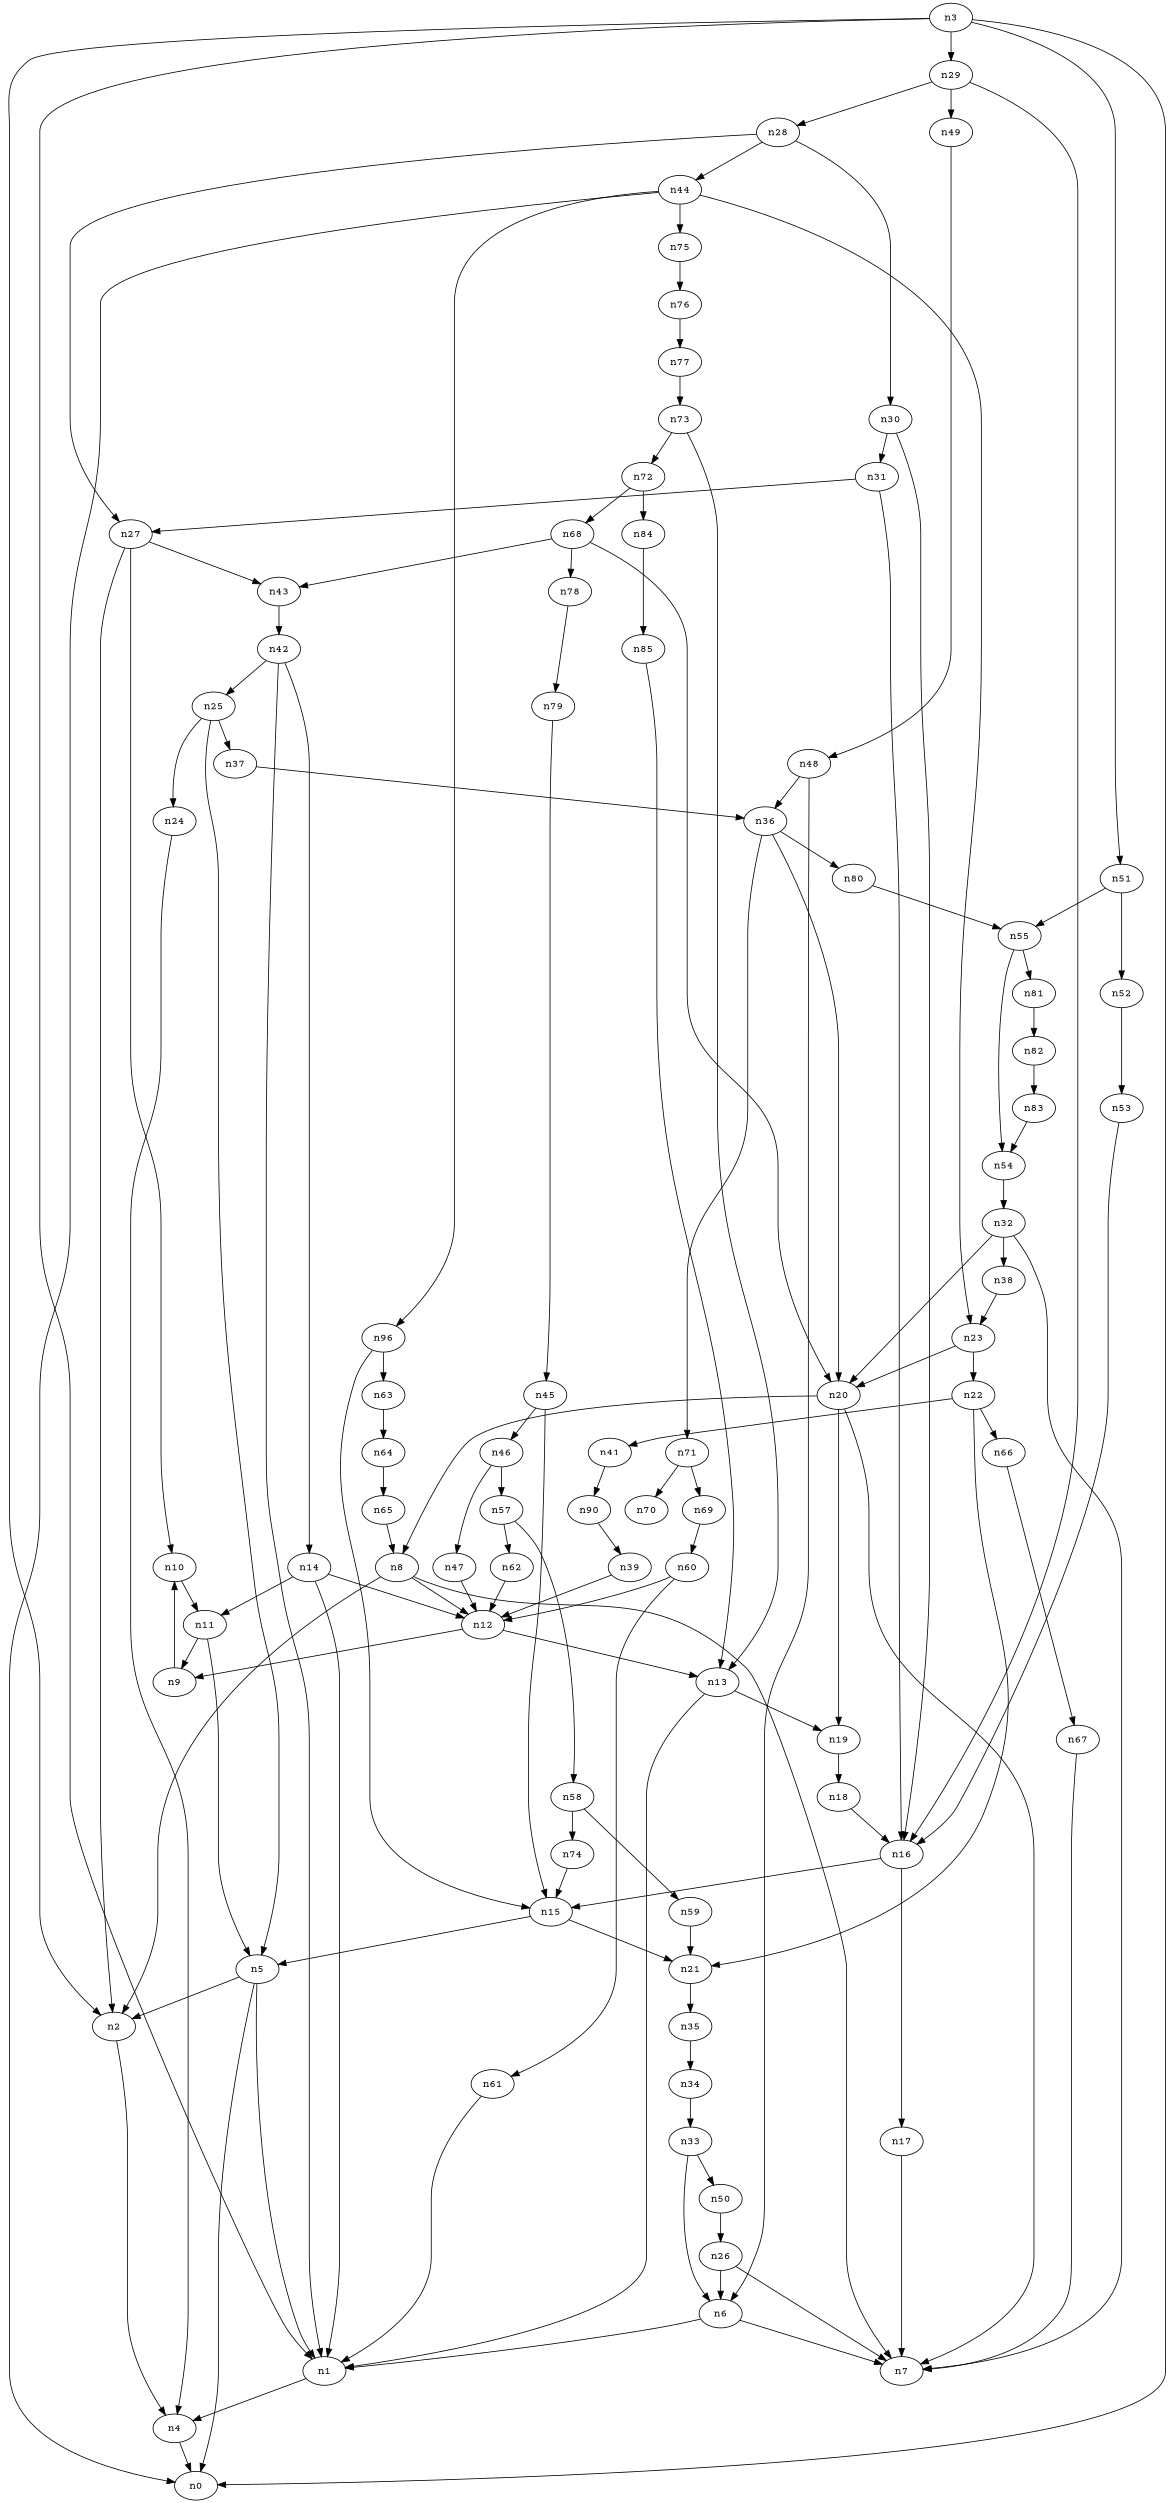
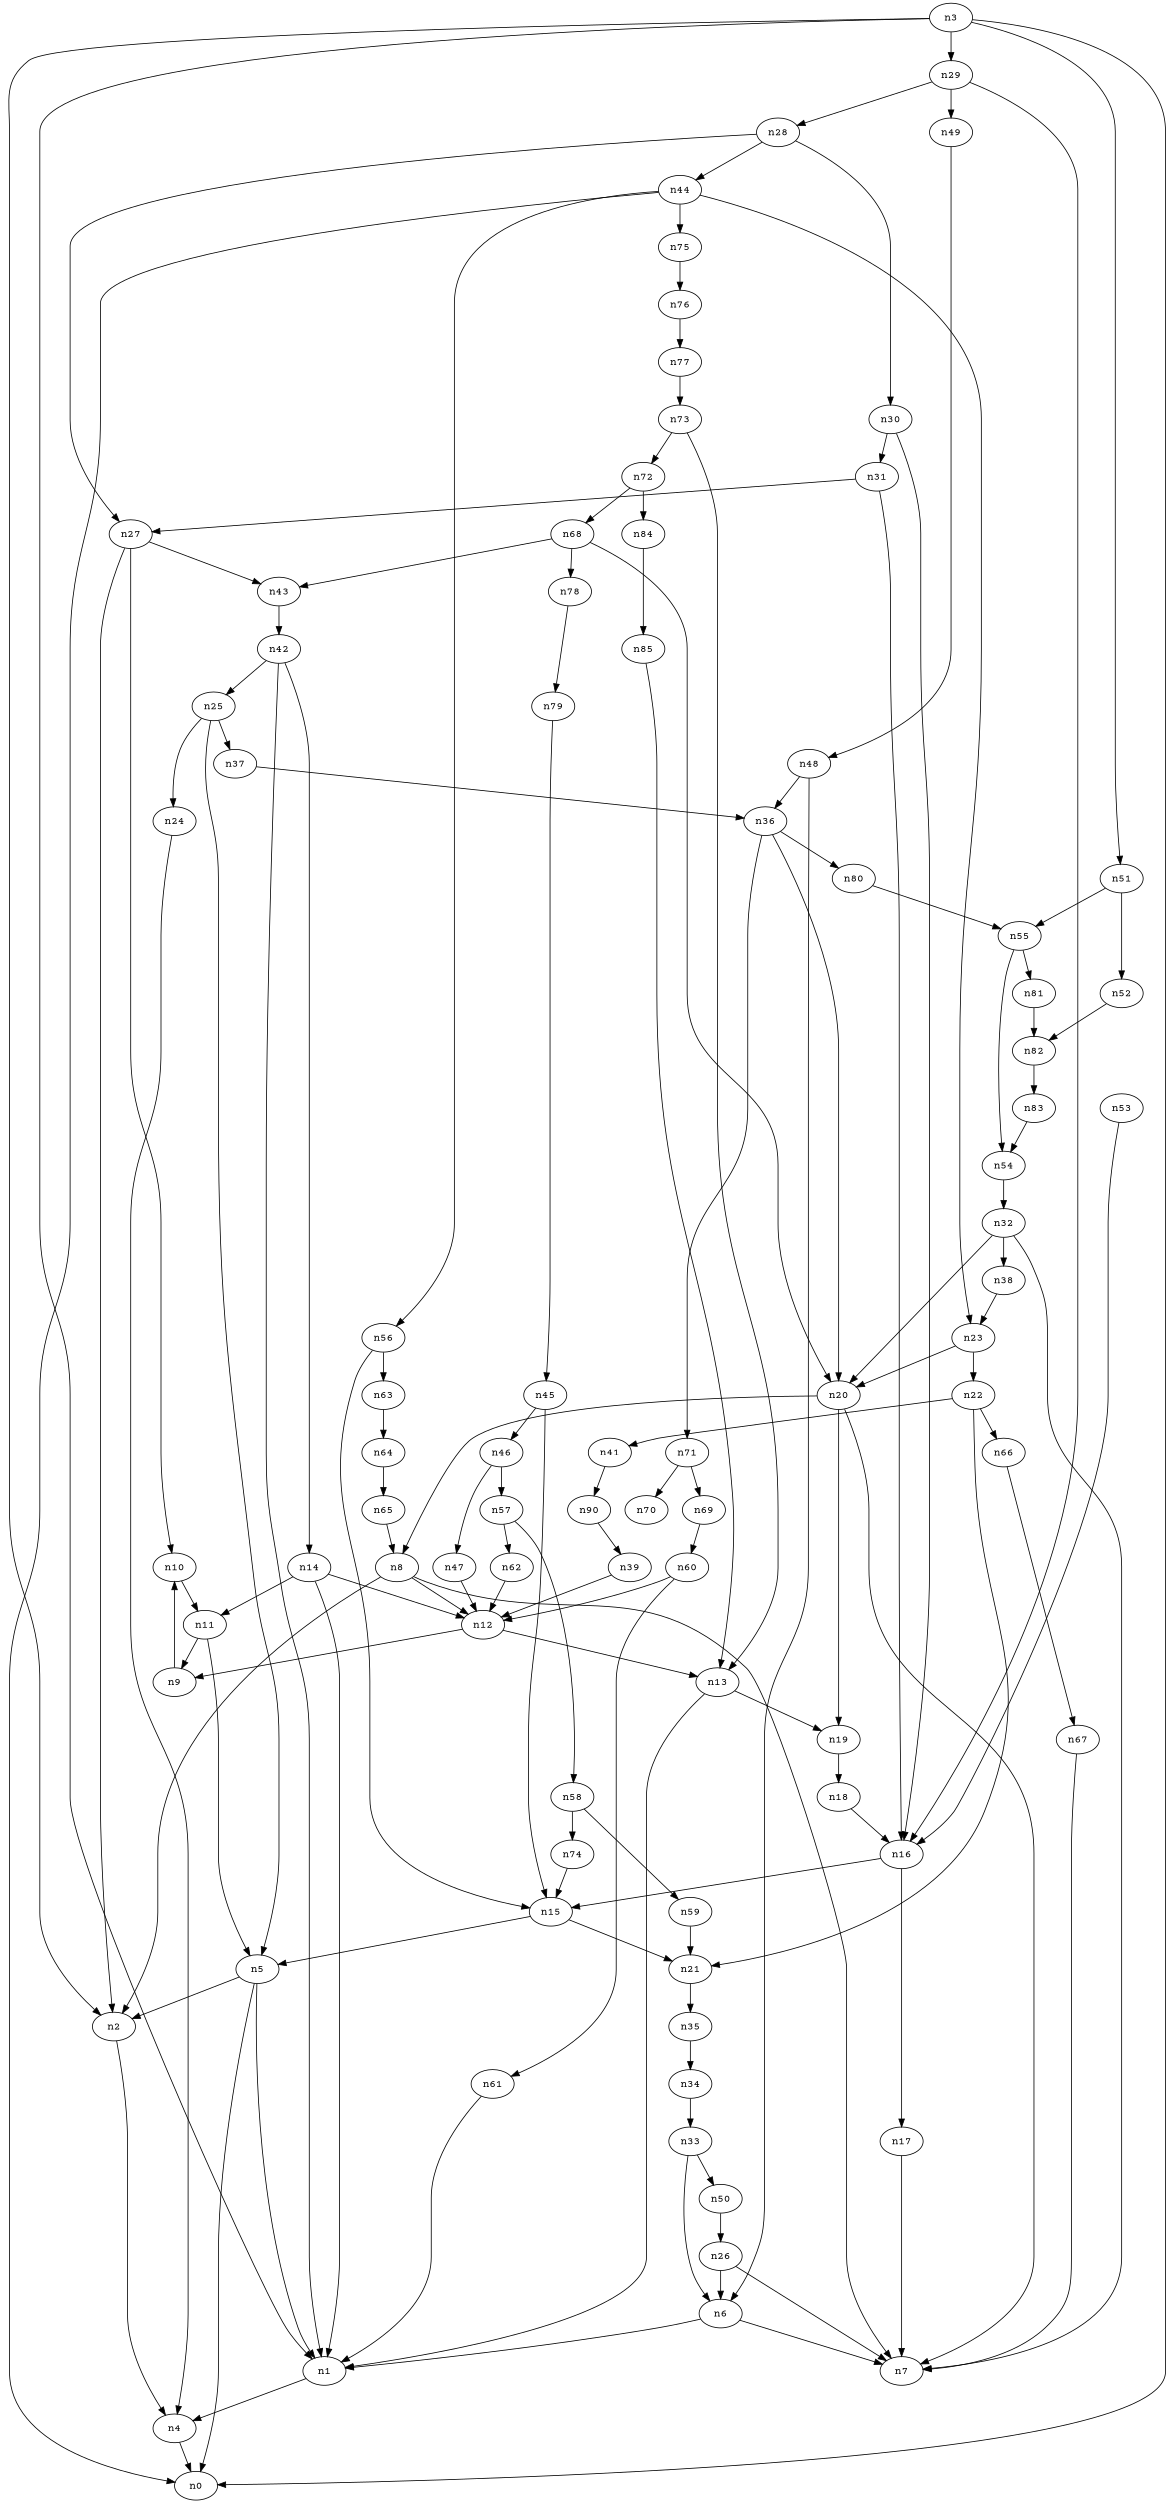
(1122, 1047) -> (1084, 1018)
(383, 1338) -> (383, 1338)
